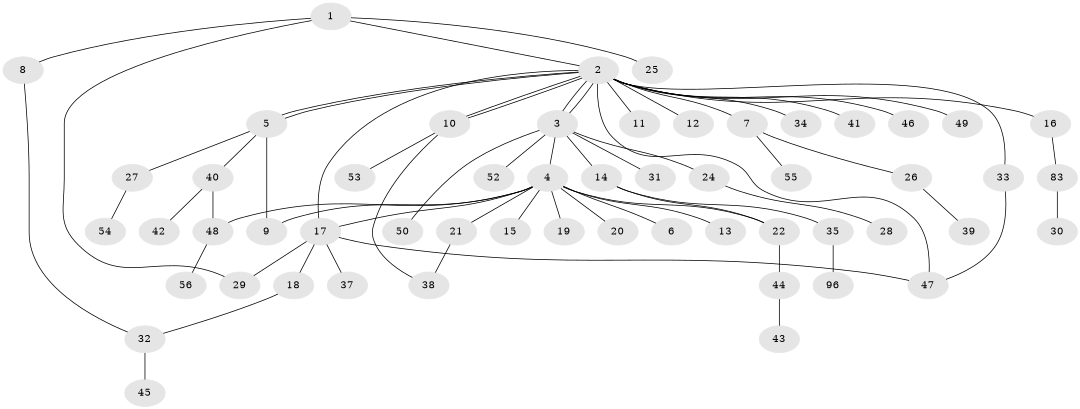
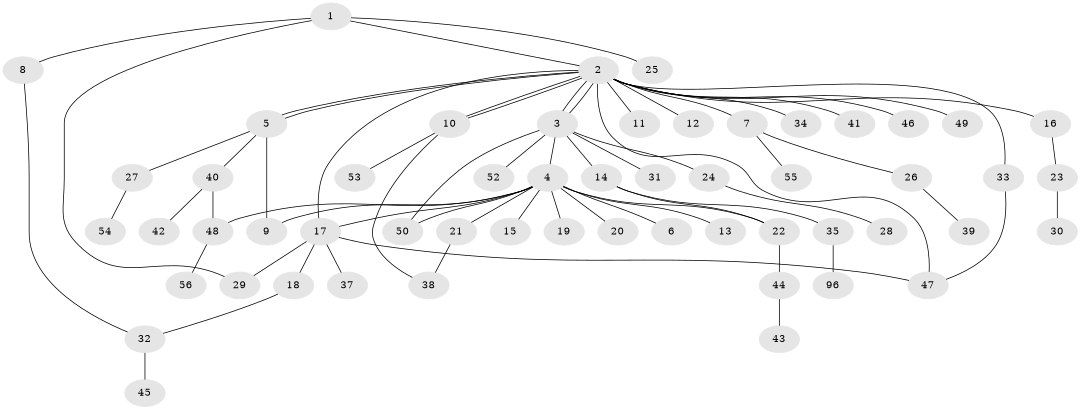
(1057, 178) -> (1057, 178)
none -> (446, 212)
